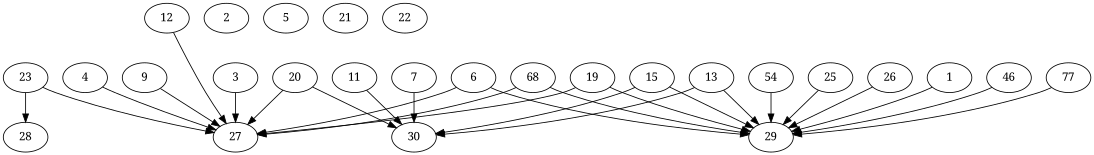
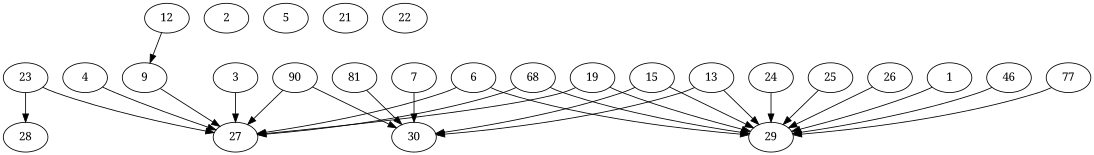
(196, 75) -> (157, 44)
(295, 78) -> (295, 78)
(355, 78) -> (355, 78)
(771, 78) -> (771, 78)
